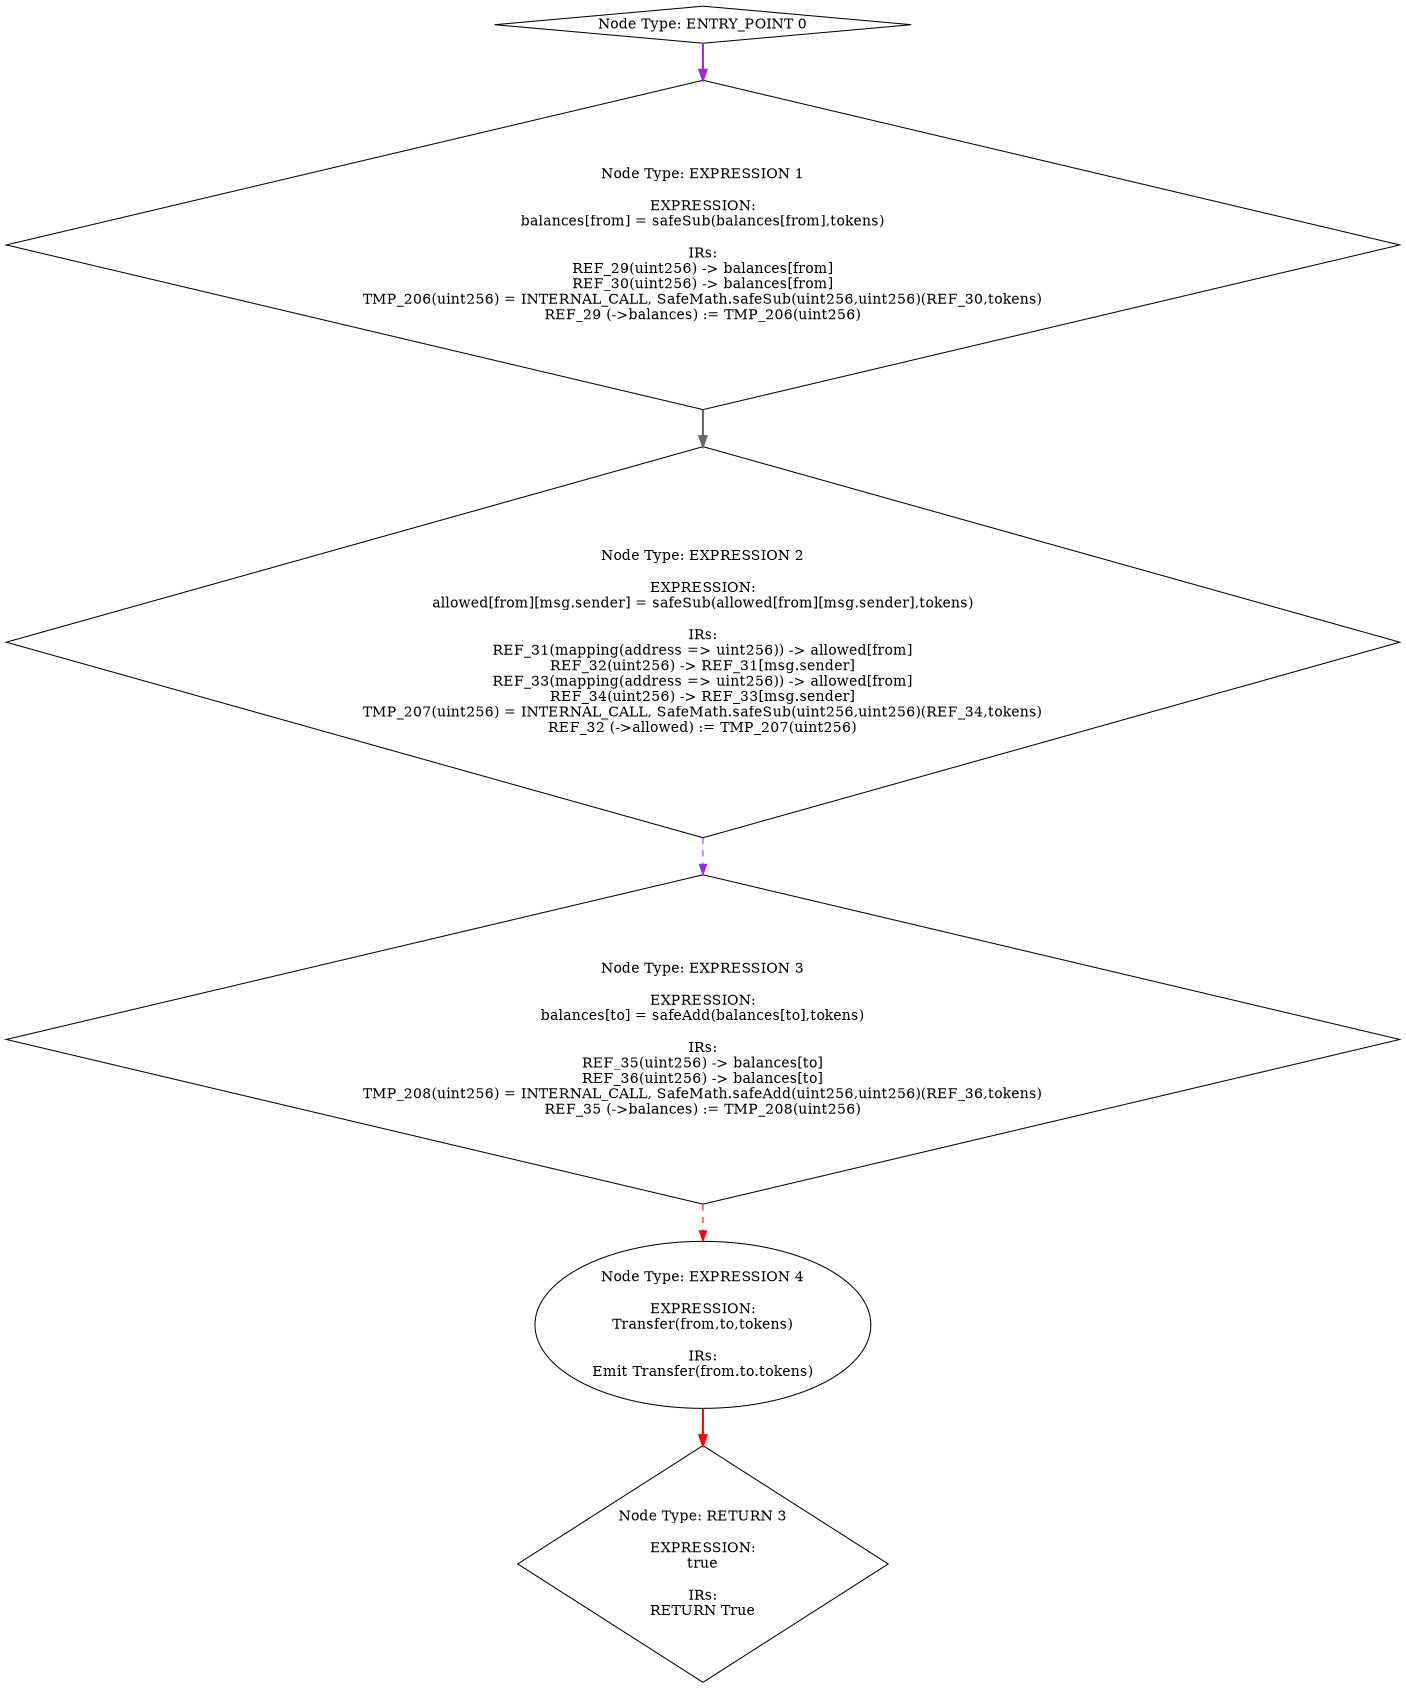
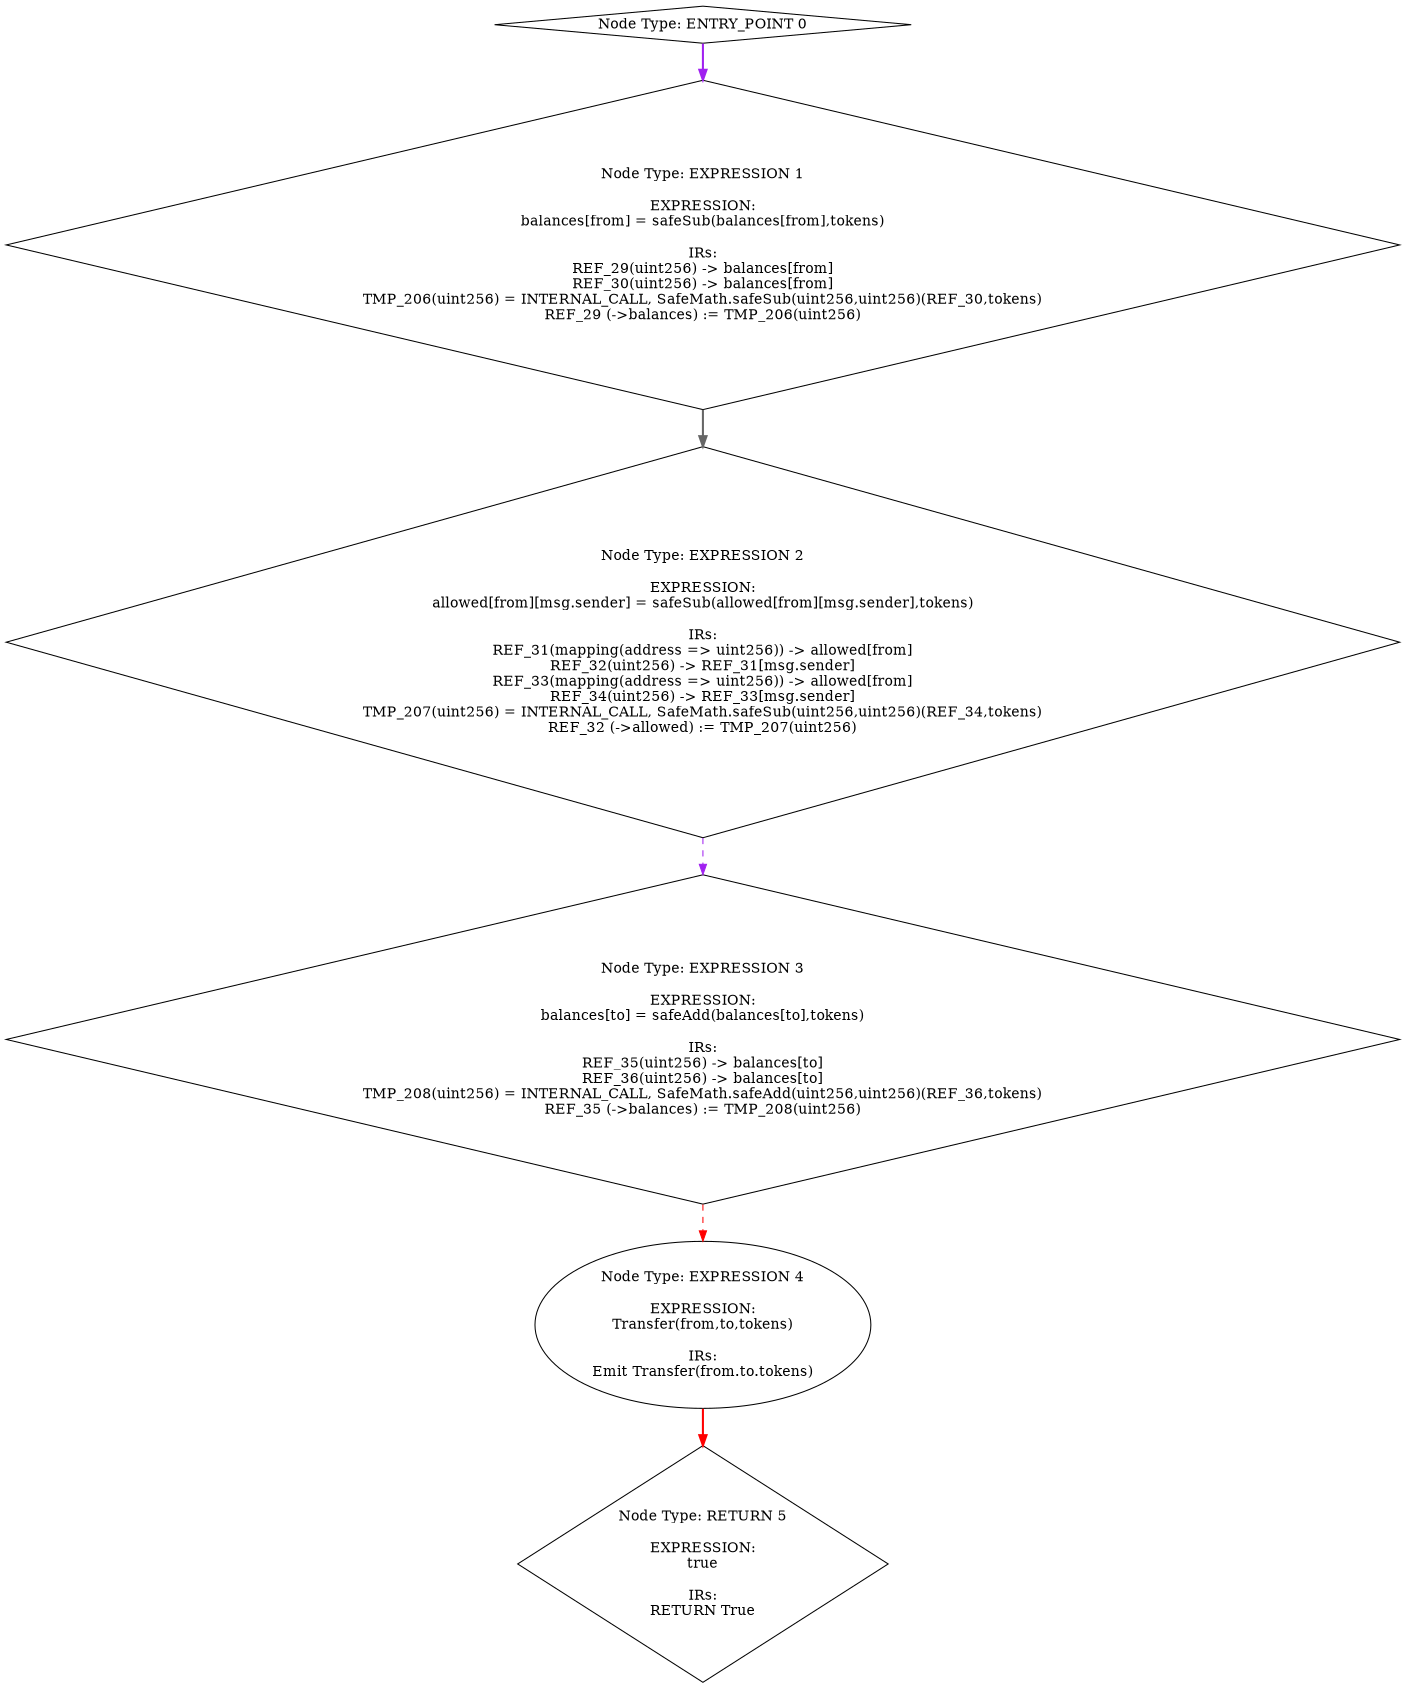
(703, 1564) -> (703, 1564)
